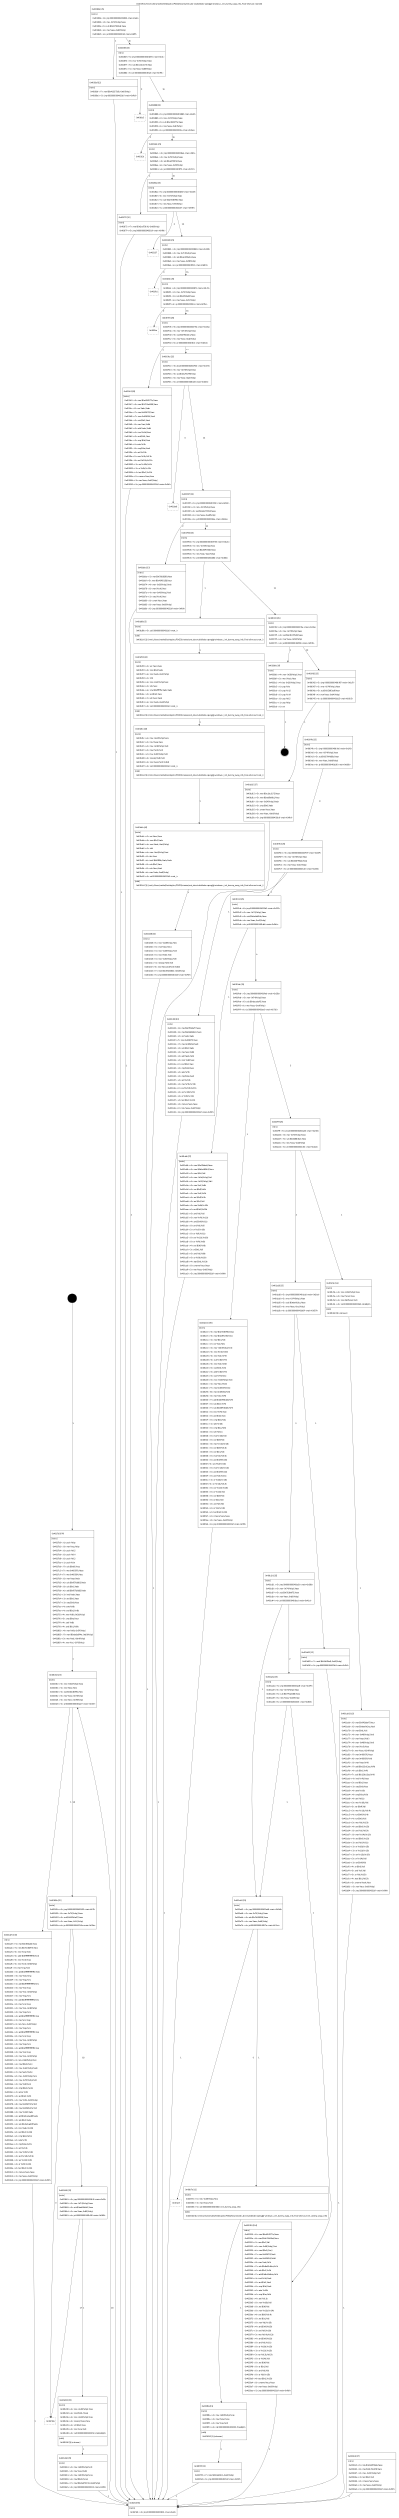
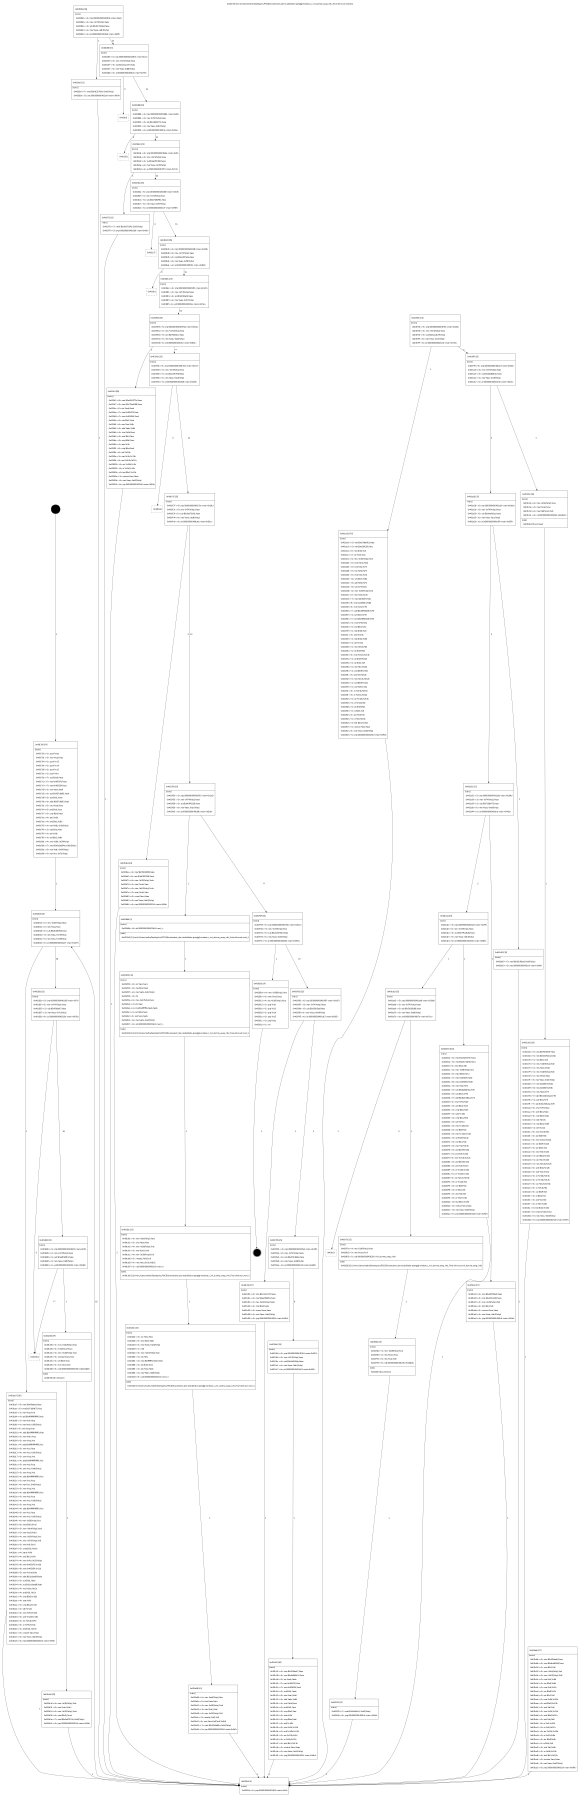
(153, 331) -> none
(256, 912) -> none
(253, 1748) -> (492, 1048)
